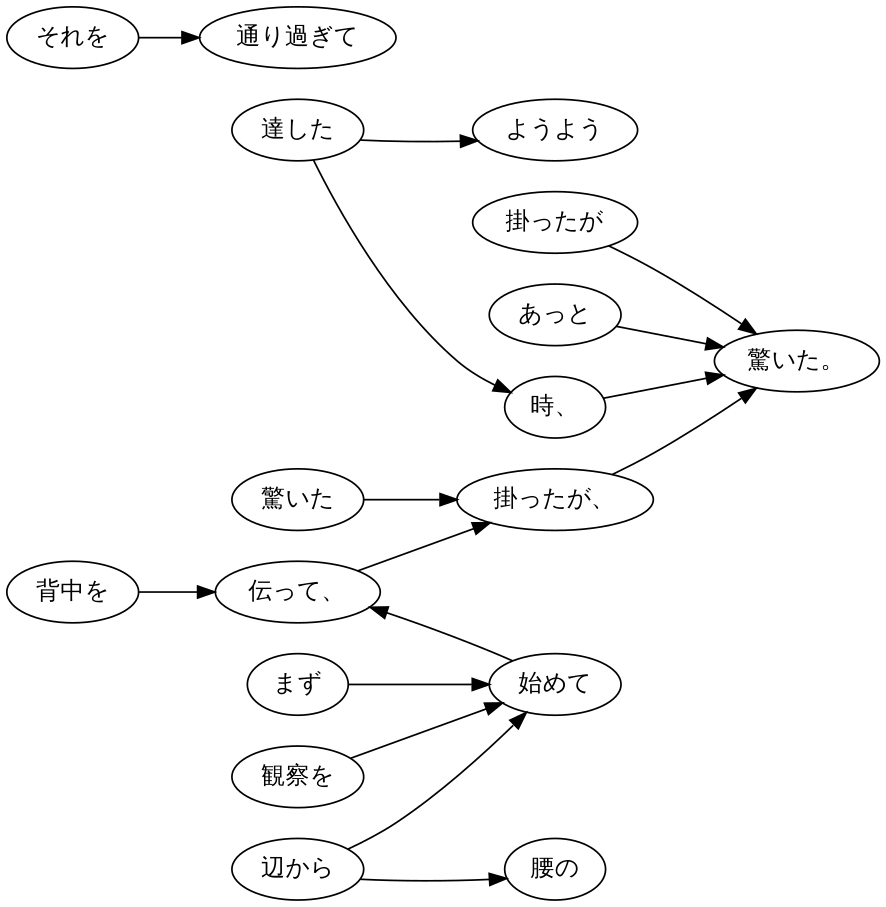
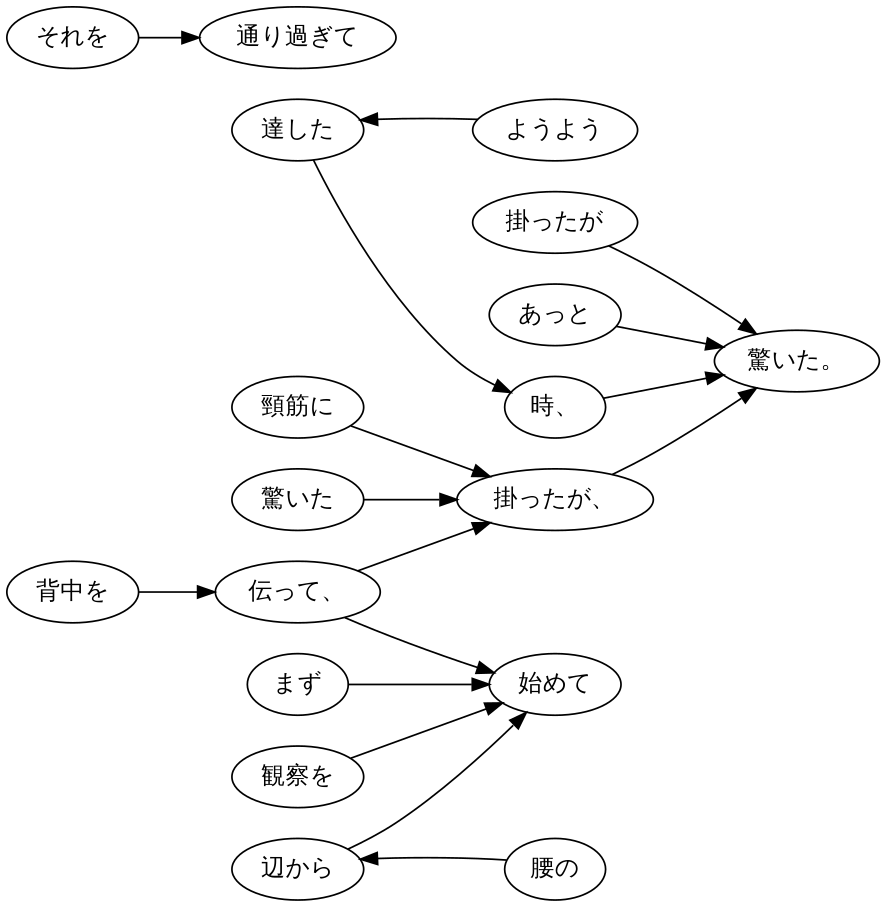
(410, 142) -> (428, 118)
none -> (298, 407)
(450, 635) -> (411, 644)
(425, 881) -> (442, 858)
